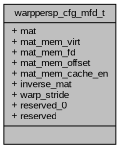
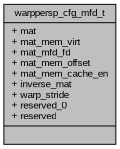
(44, 53) -> (41, 53)
